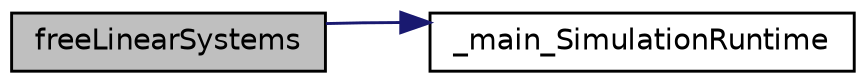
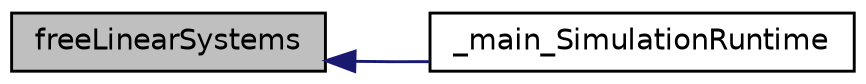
(363, 23) -> (393, 62)
